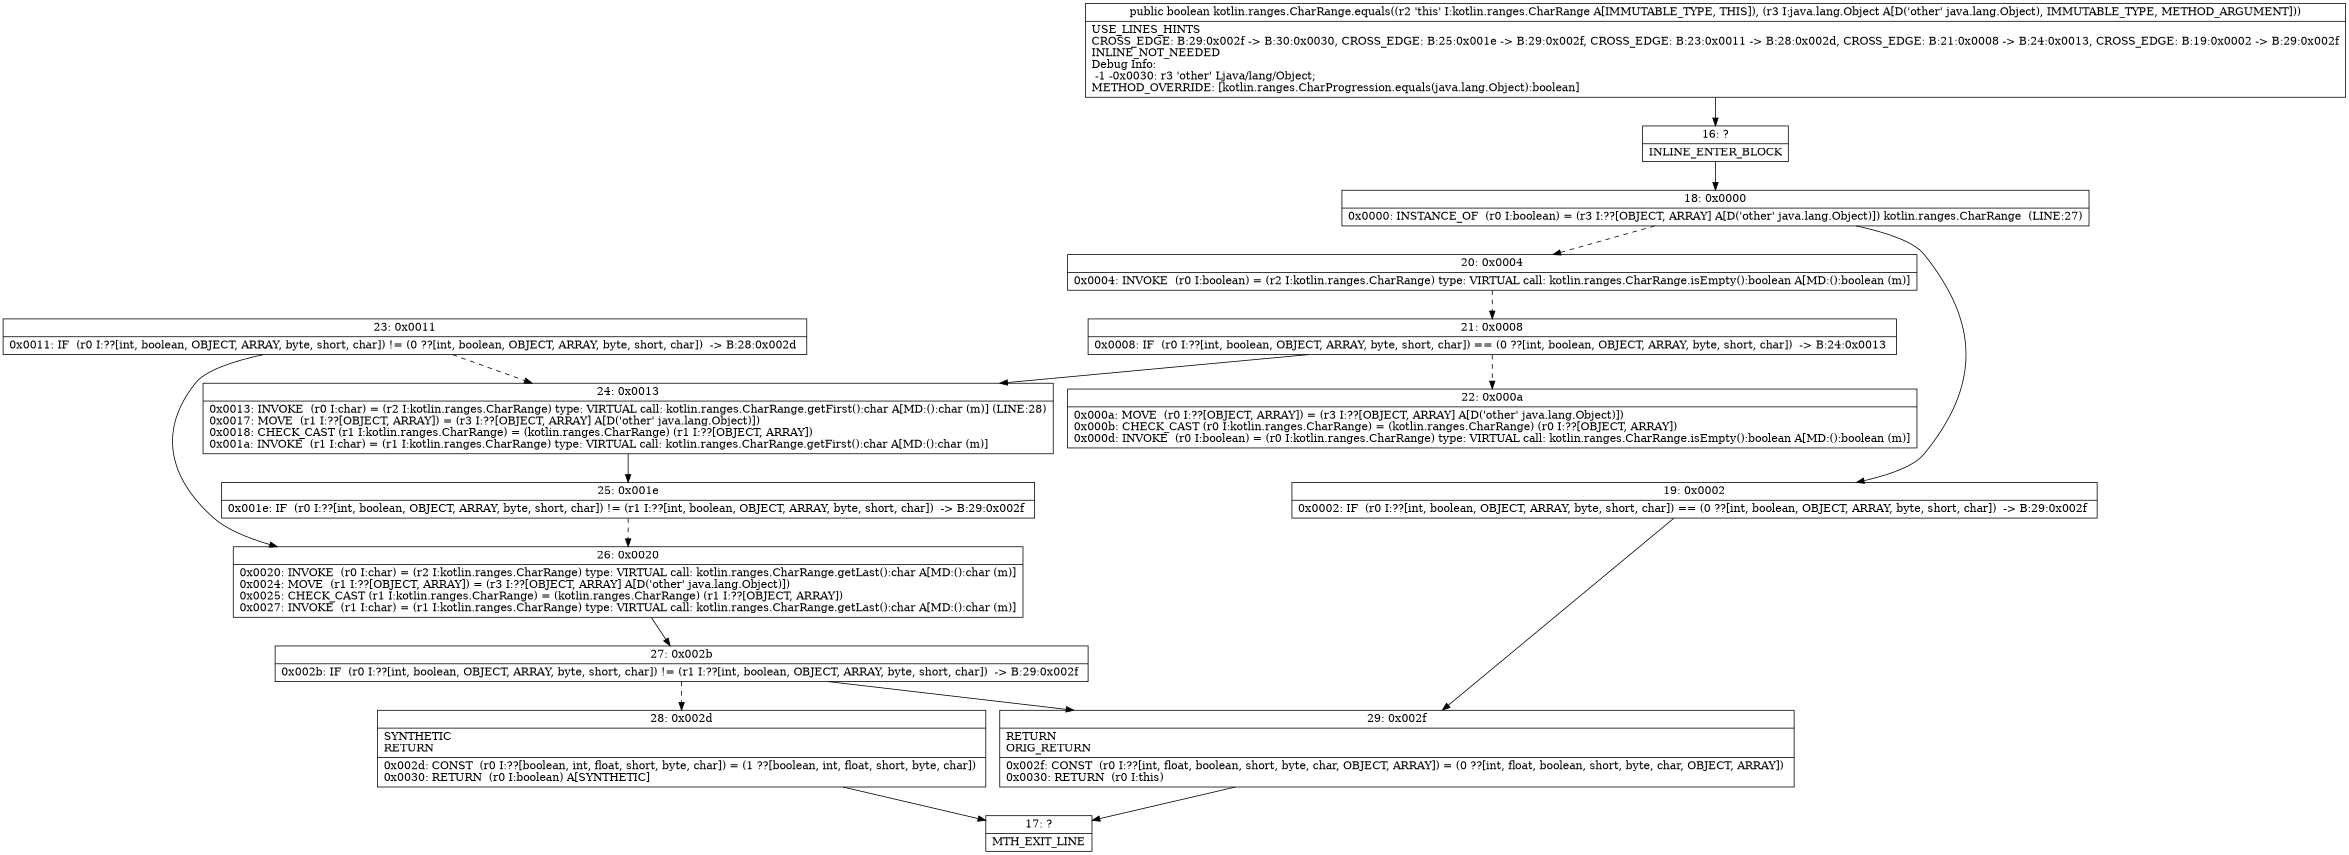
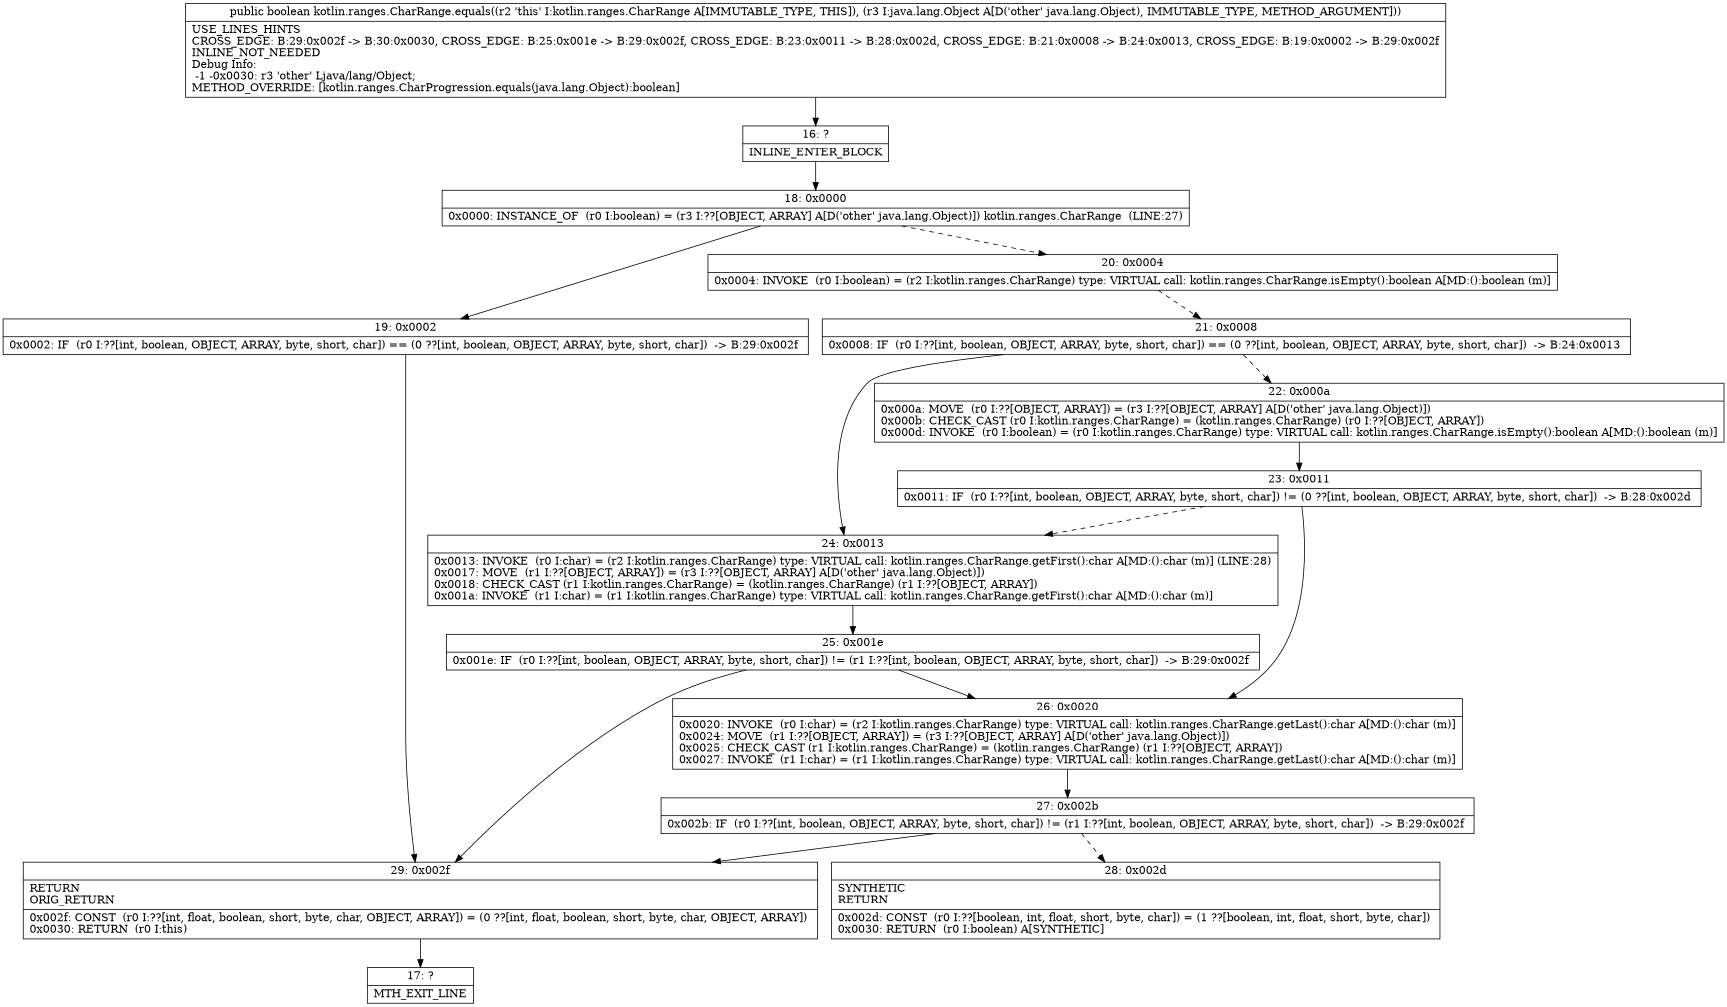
none -> (1299, 453)
(628, 528) -> (933, 683)
none -> (591, 744)
(910, 803) -> none
